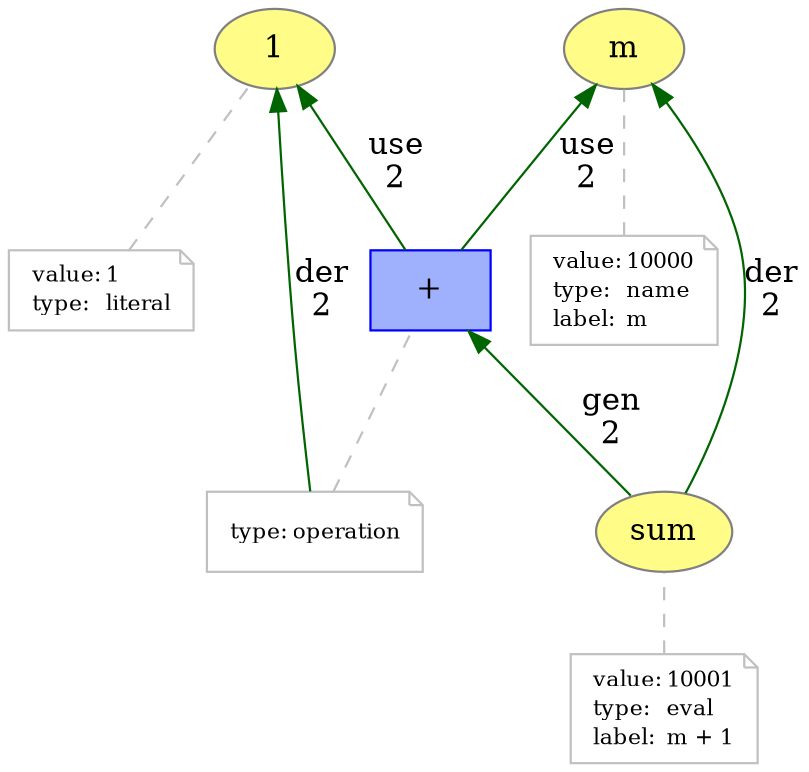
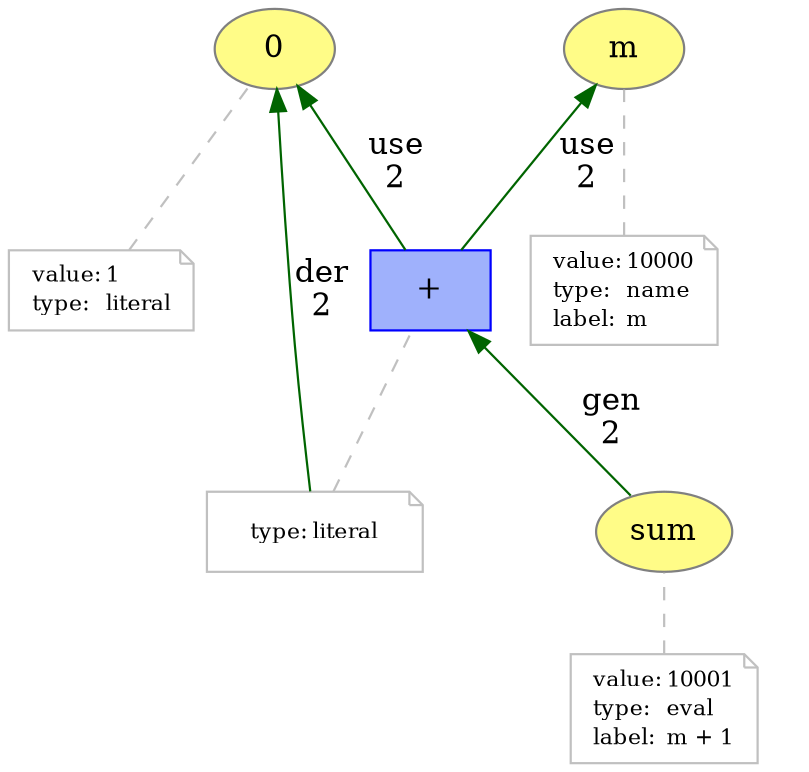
(275, 49) -> (275, 49)
(744, 294) -> none
(347, 532) -> (346, 532)
